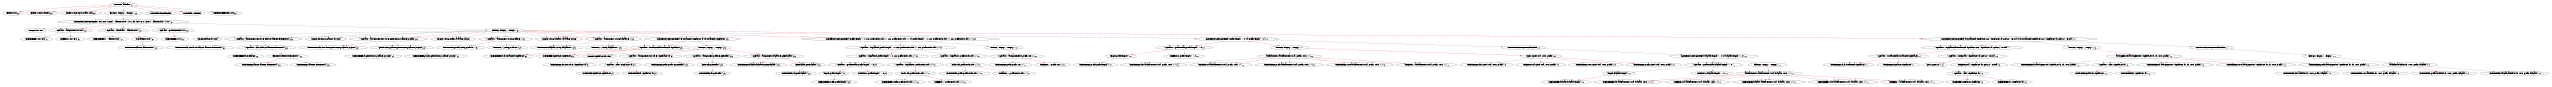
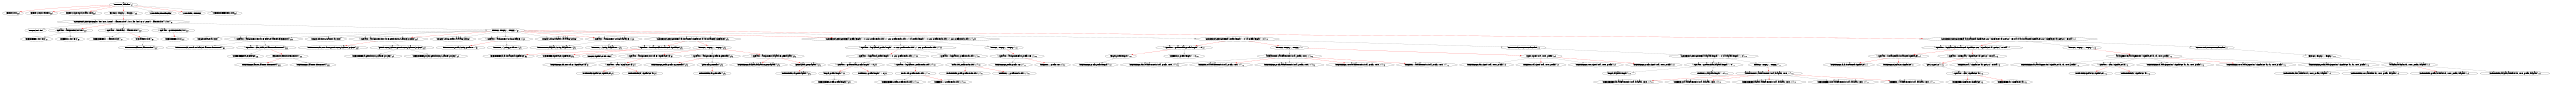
(1566, 82) -> none
